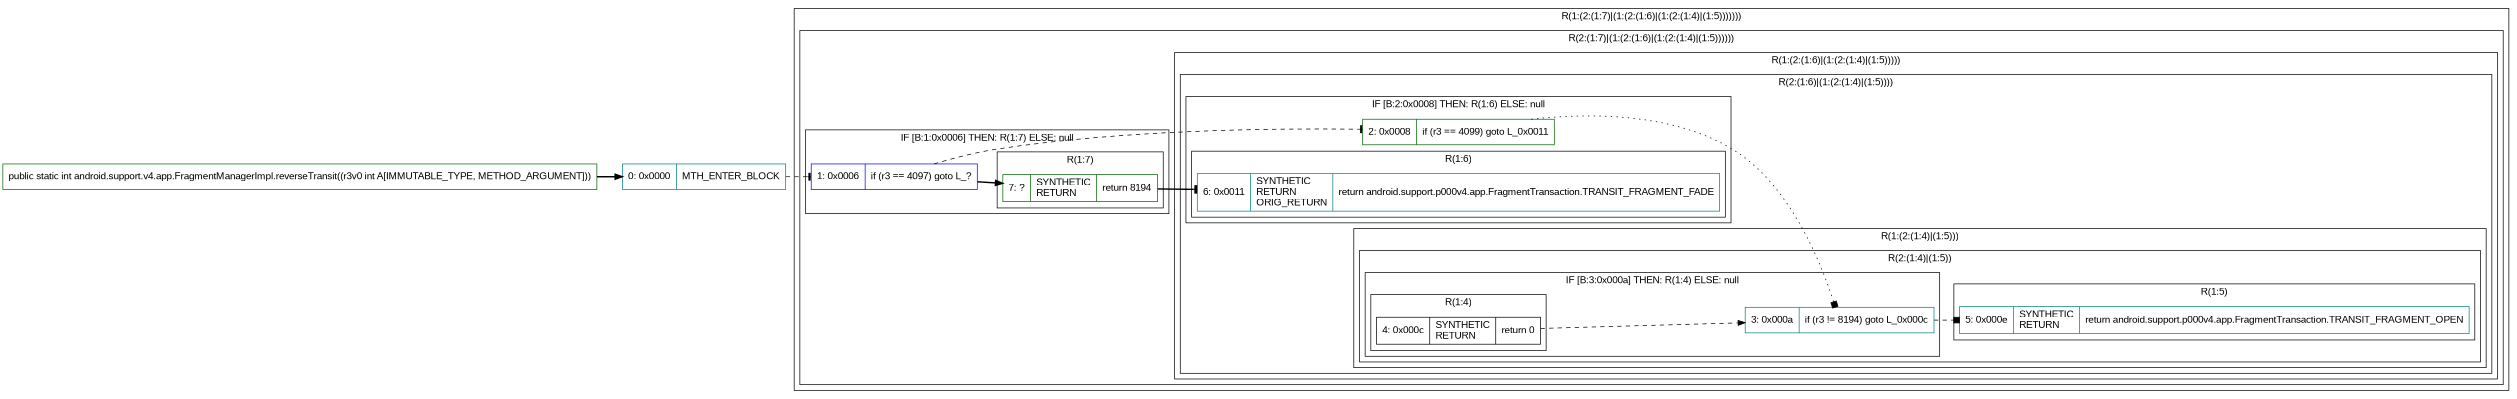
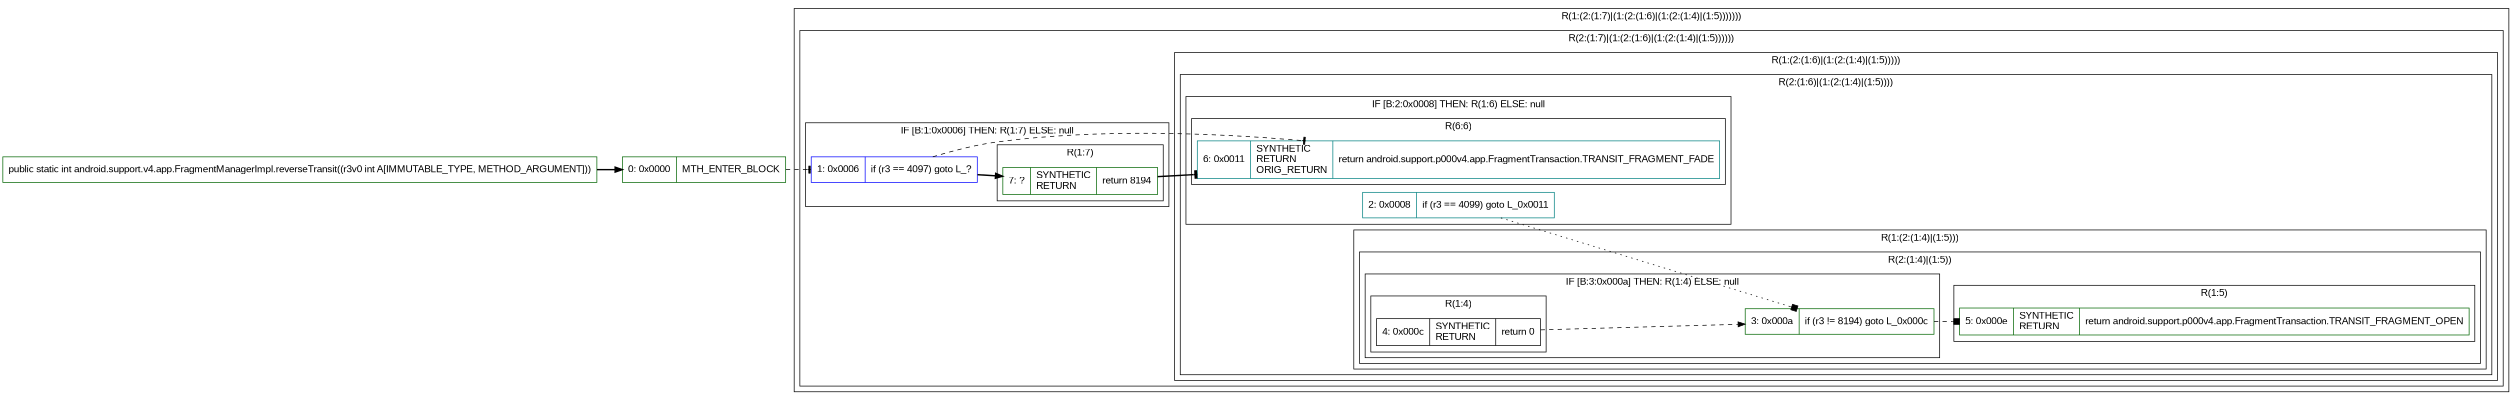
(1458, 132) -> (1458, 205)
(1135, 135) -> (1116, 134)
(1458, 159) -> (1458, 127)
(704, 177) -> (704, 170)
(1840, 320) -> (1840, 322)
(2214, 320) -> (2214, 322)
